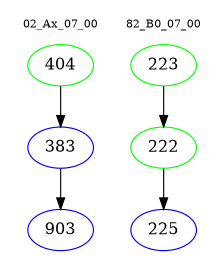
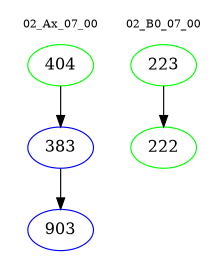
(164, 25) -> (164, 25)
(164, 230) -> none
